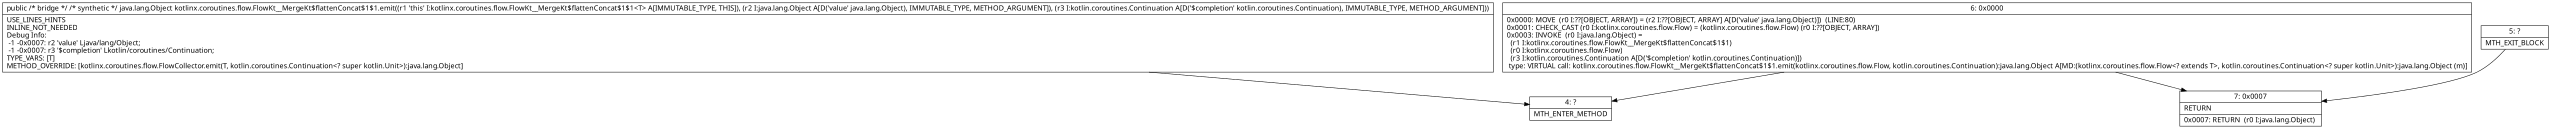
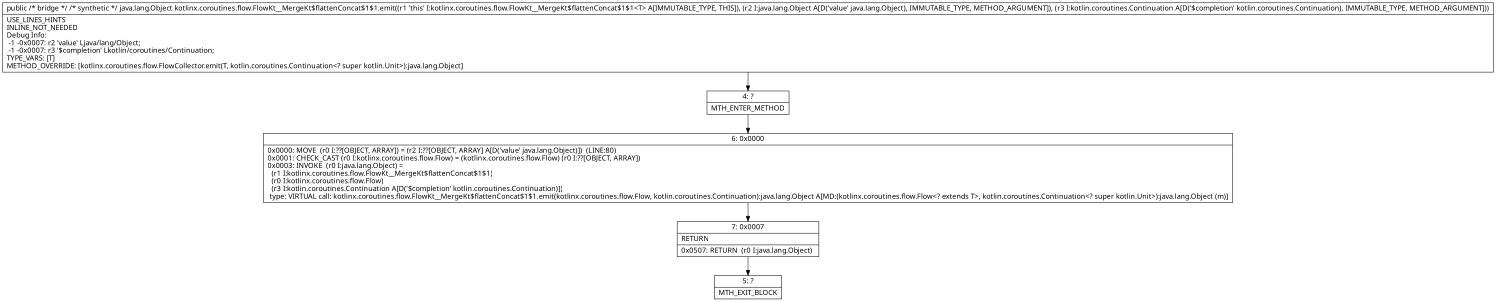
(1701, 86) -> (748, 121)
(2421, 87) -> (748, 263)
(2251, 120) -> (748, 251)
